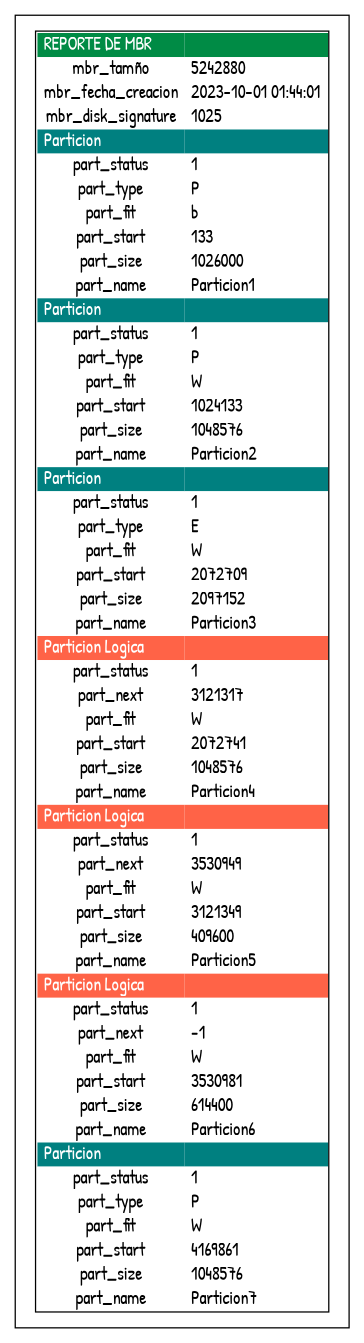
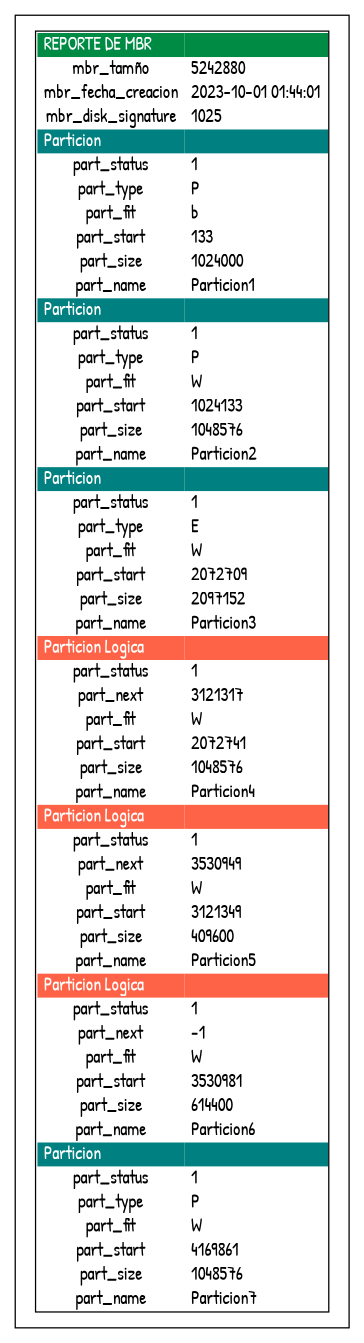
(218, 262) -> (218, 262)
